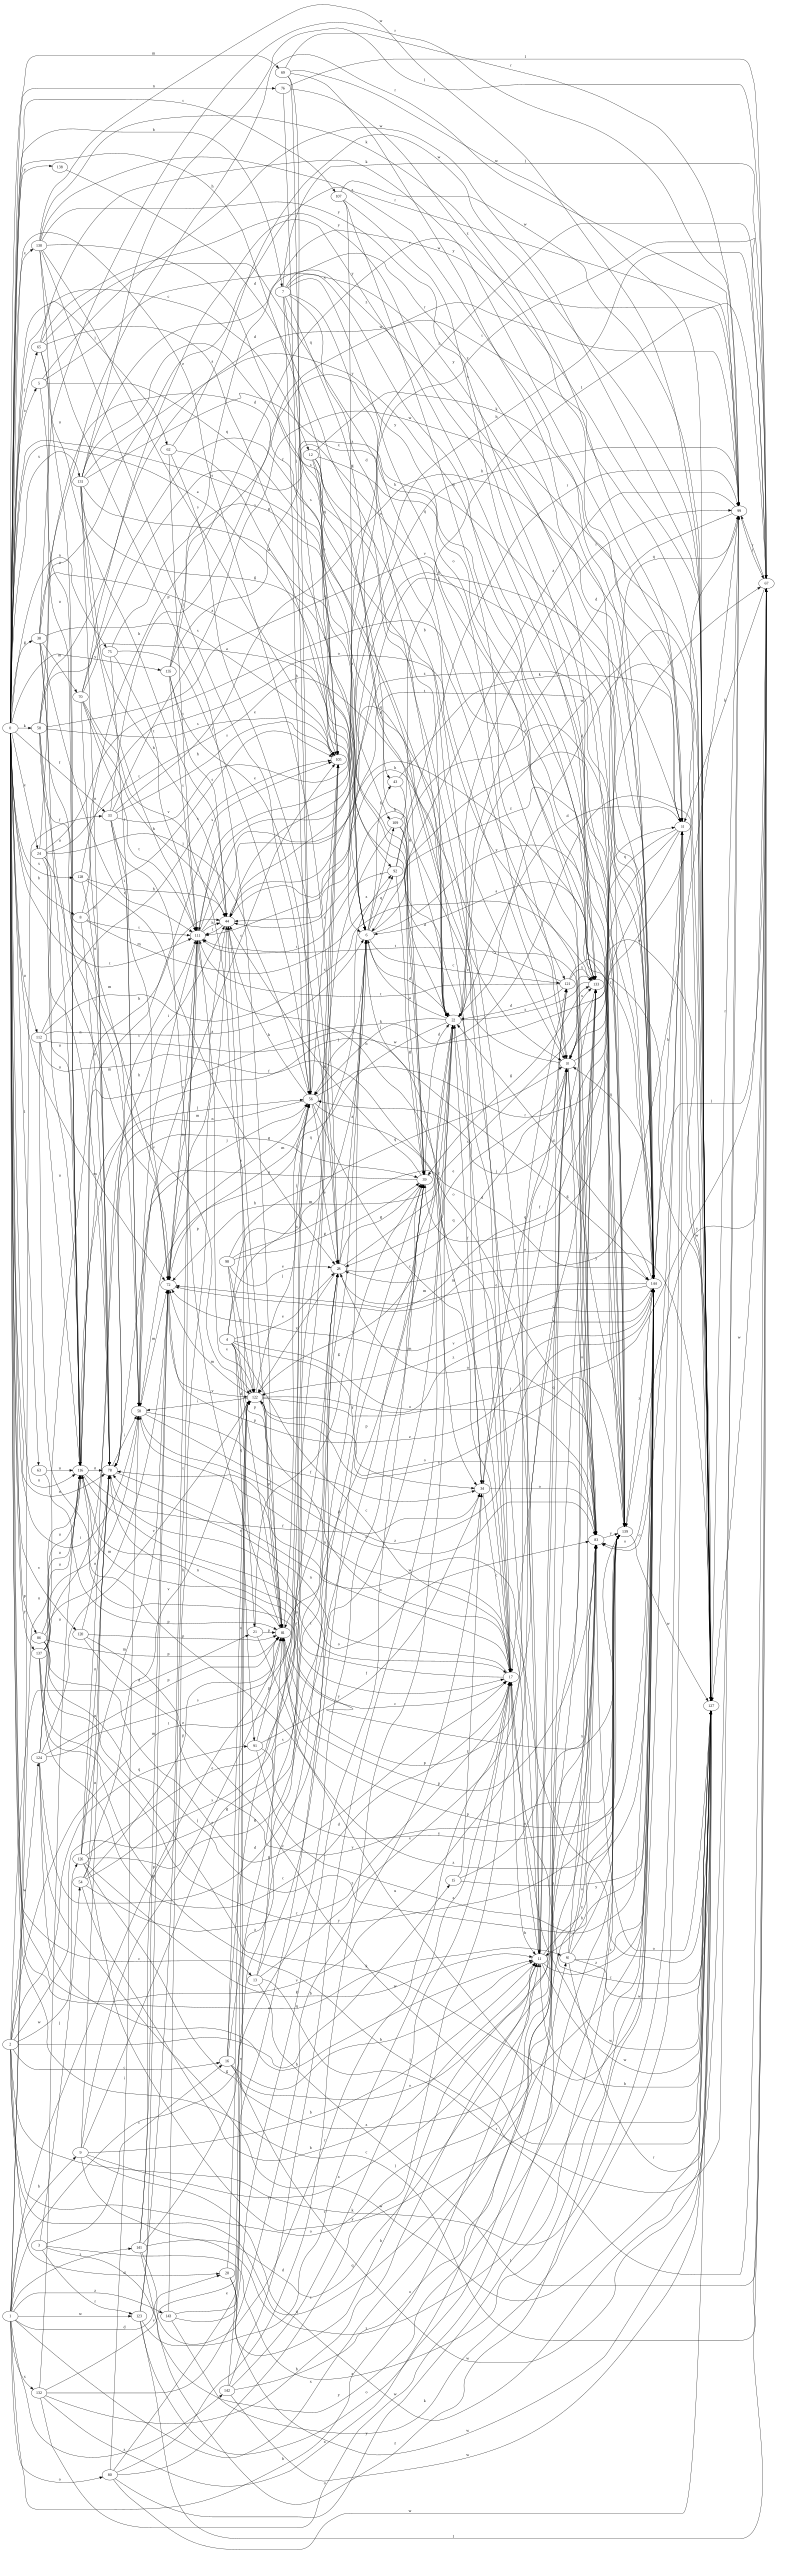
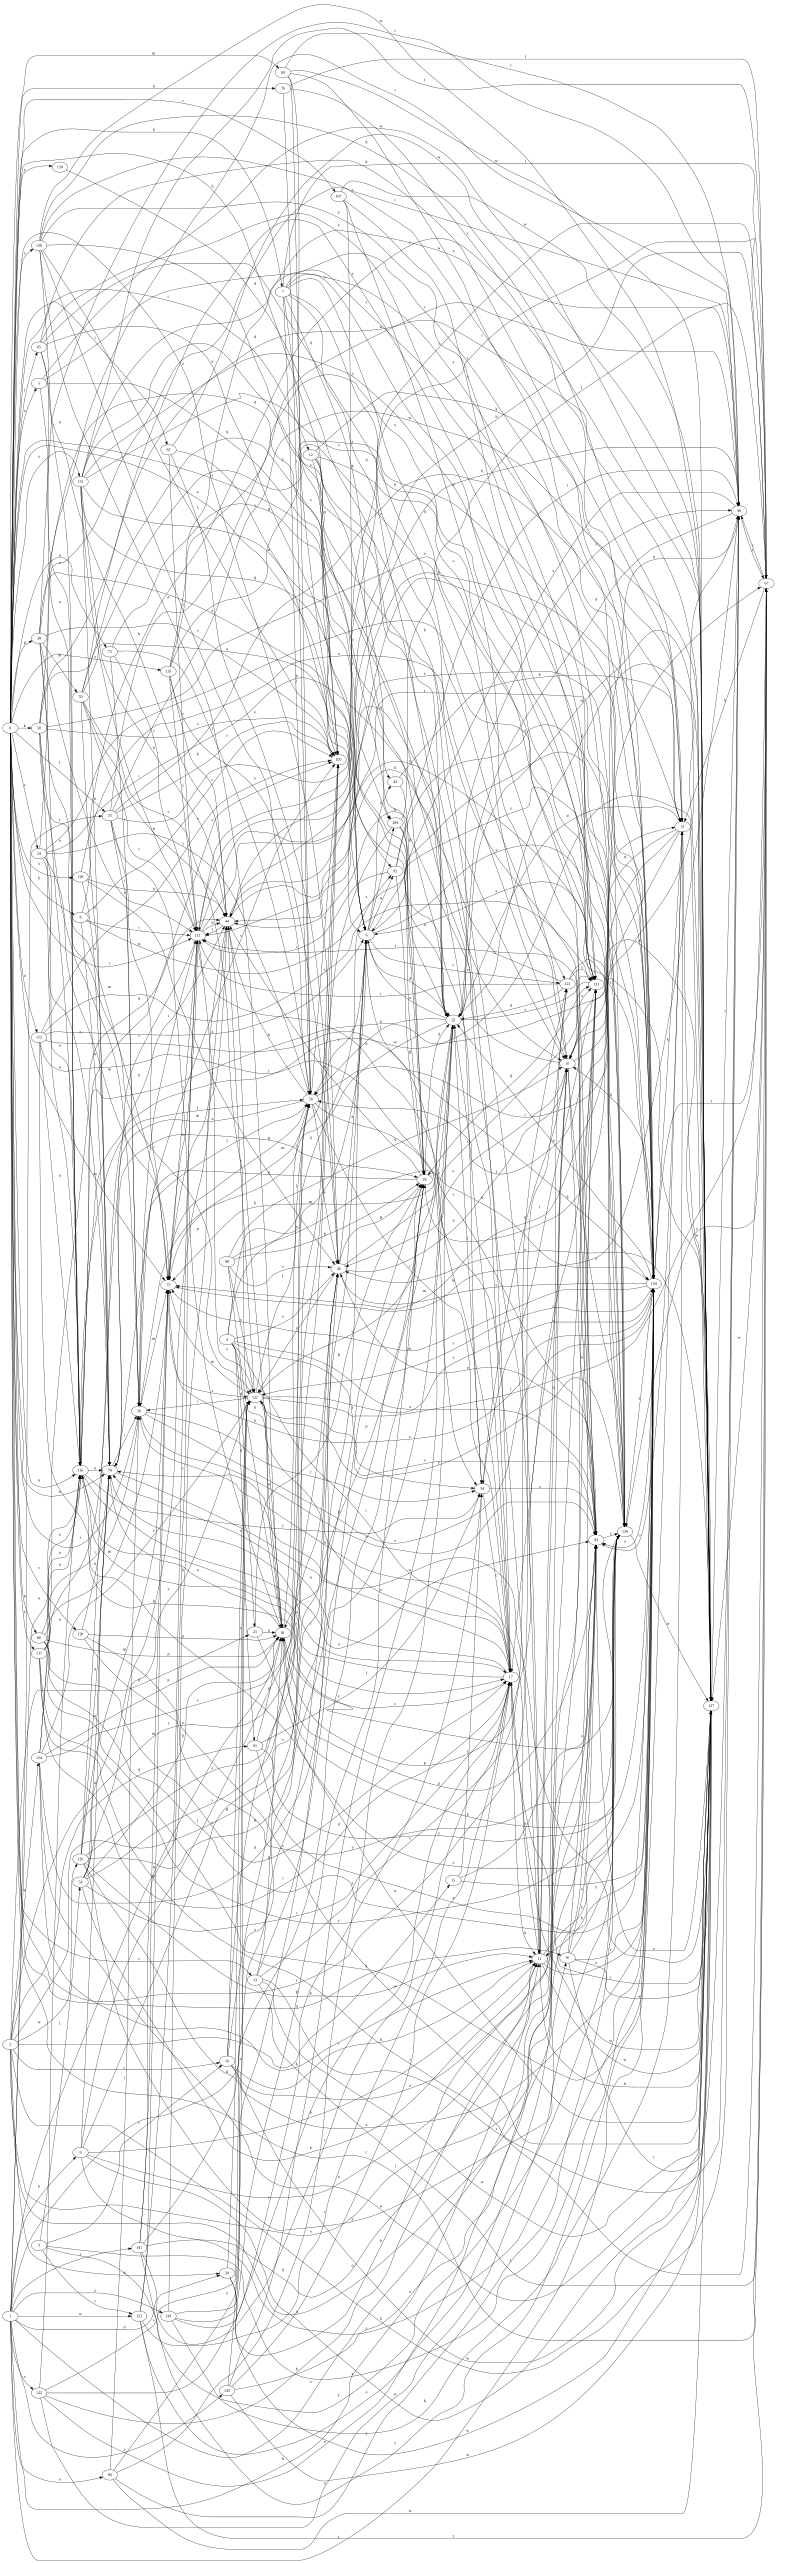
(411, 771) -> (342, 602)
none -> (176, 1409)
(39, 1470) -> none
(667, 1866) -> (727, 1814)
(416, 2143) -> (349, 2043)
none -> (642, 2187)
none -> (584, 2229)
